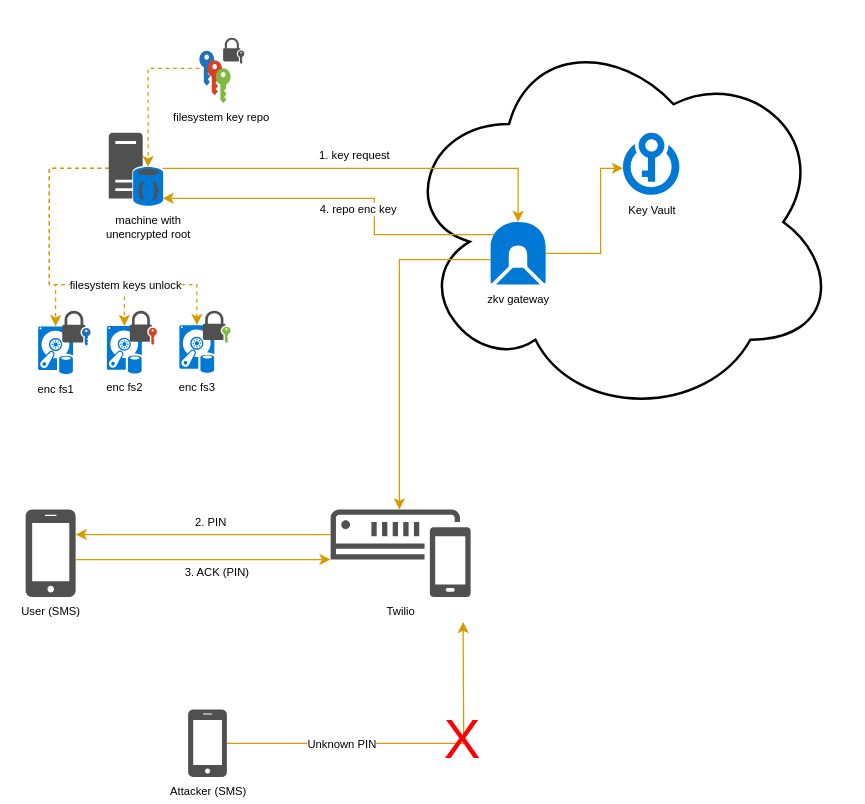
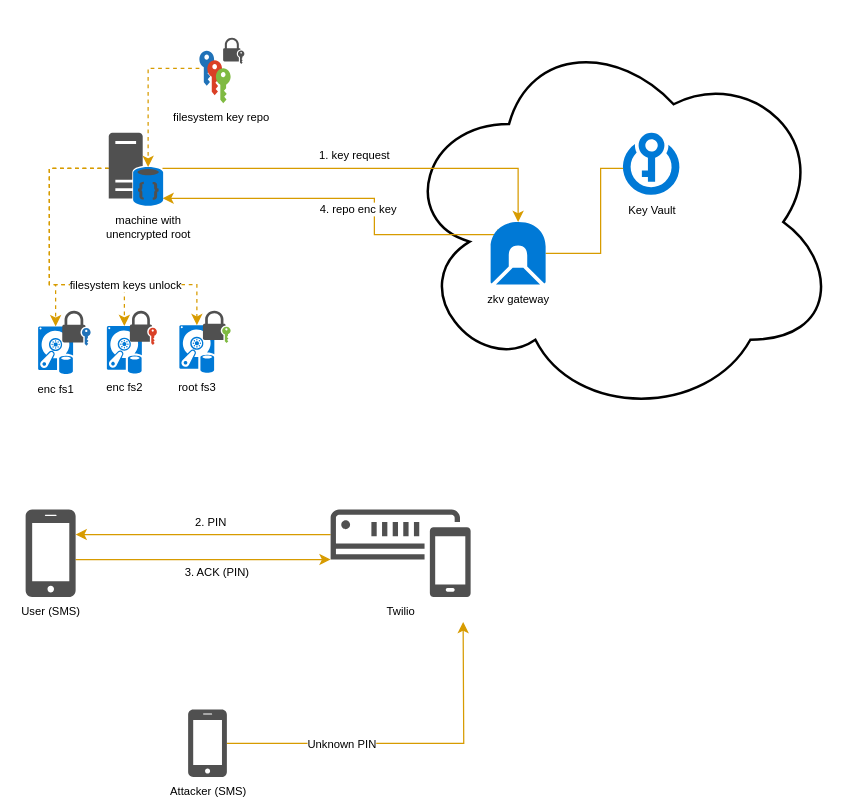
(613, 168) -> (617, 168)
(399, 334) -> none
(198, 389) -> (198, 389)
(467, 734) -> none
